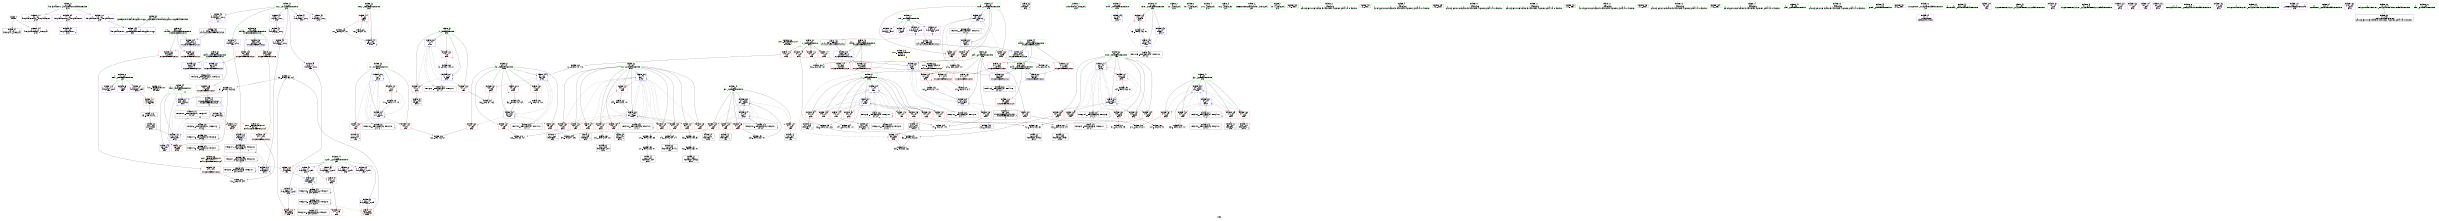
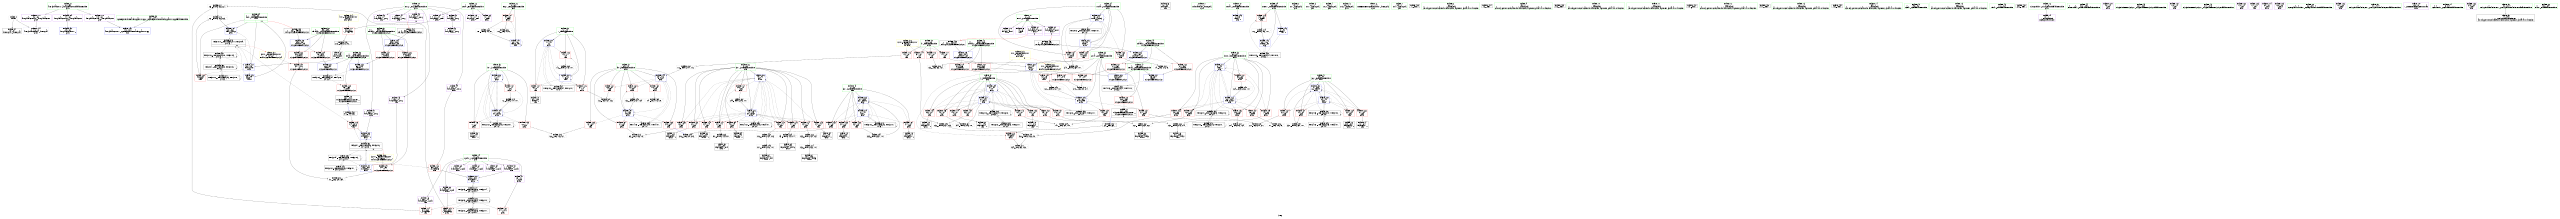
none -> (297, 31)
